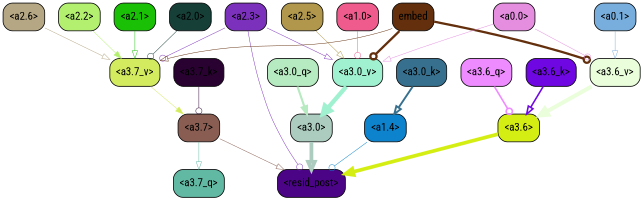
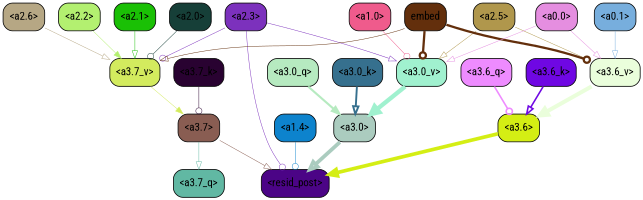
none -> (550, 42)
(560, 42) -> (583, 42)
(406, 97) -> (356, 96)
